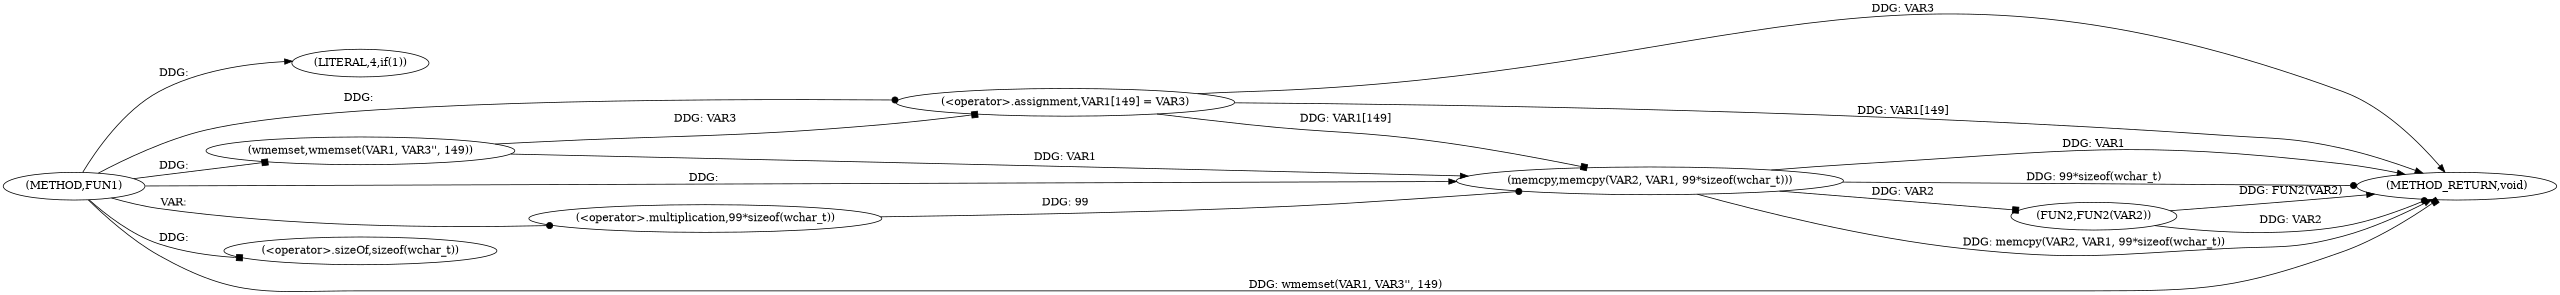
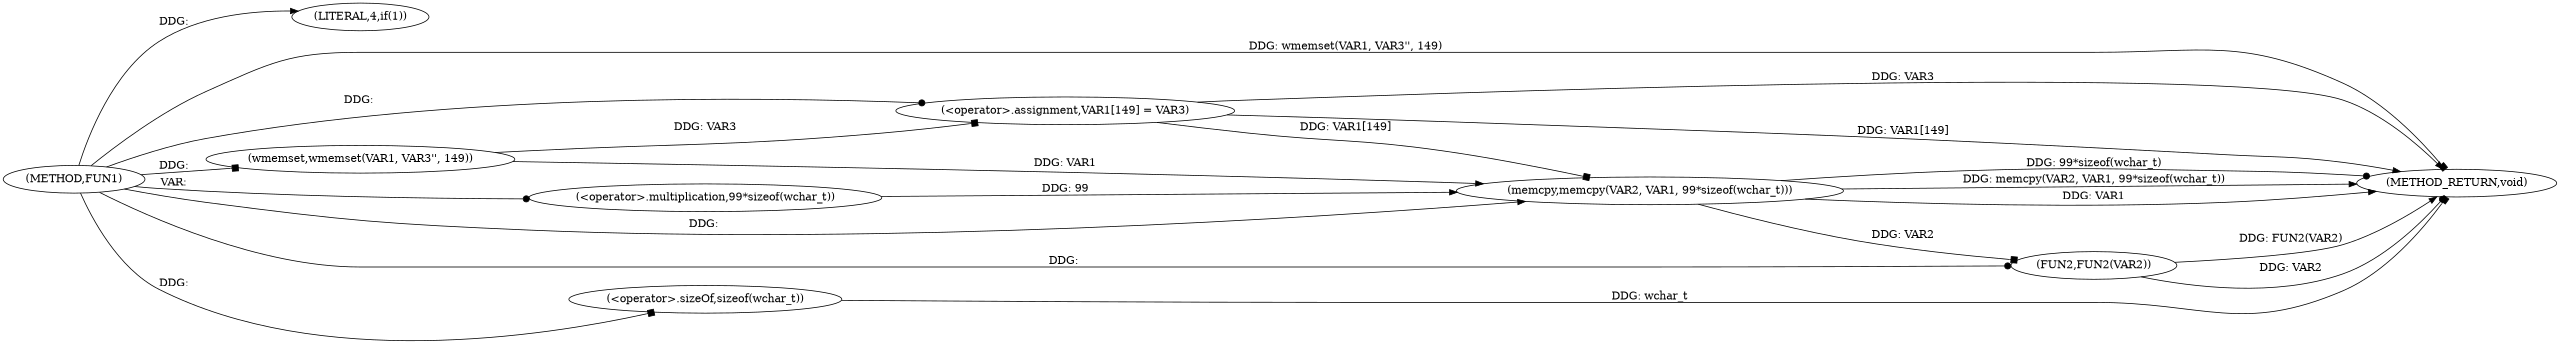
(1198, 210) -> (1165, 194)
none -> (1046, 267)
none -> (1661, 302)
